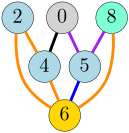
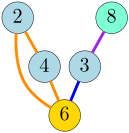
(62, 18) -> none
(85, 67) -> (85, 67)
(108, 76) -> none
